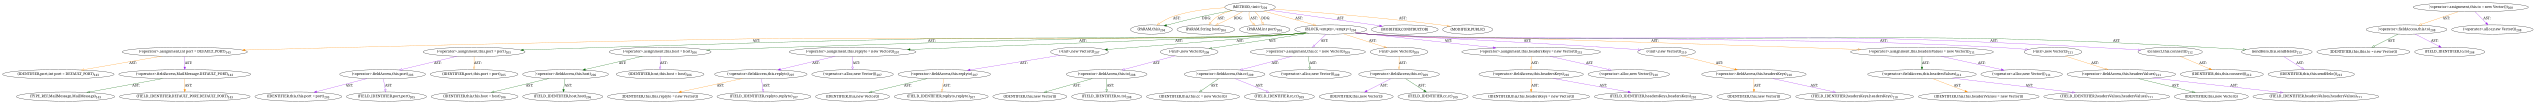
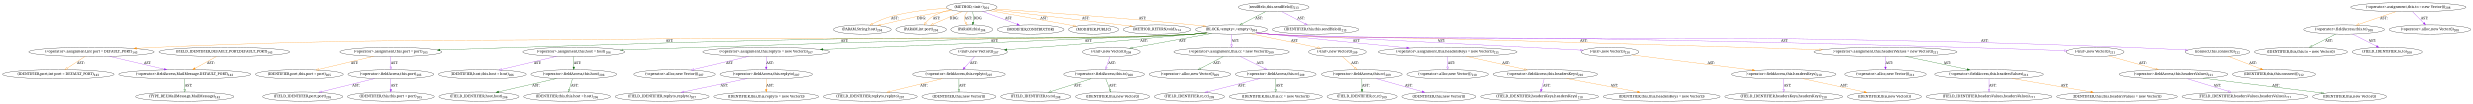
none -> (1157, 30)
(1933, 38) -> (1254, 18)
(185, 84) -> (206, 62)
